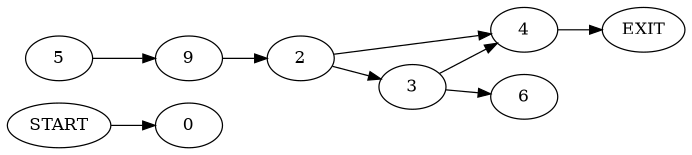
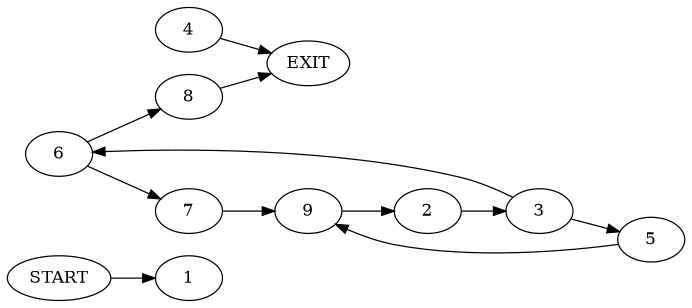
(406, 45) -> none
(463, 61) -> (589, 224)
none -> (189, 97)
(189, 125) -> (189, 278)
none -> (189, 211)
